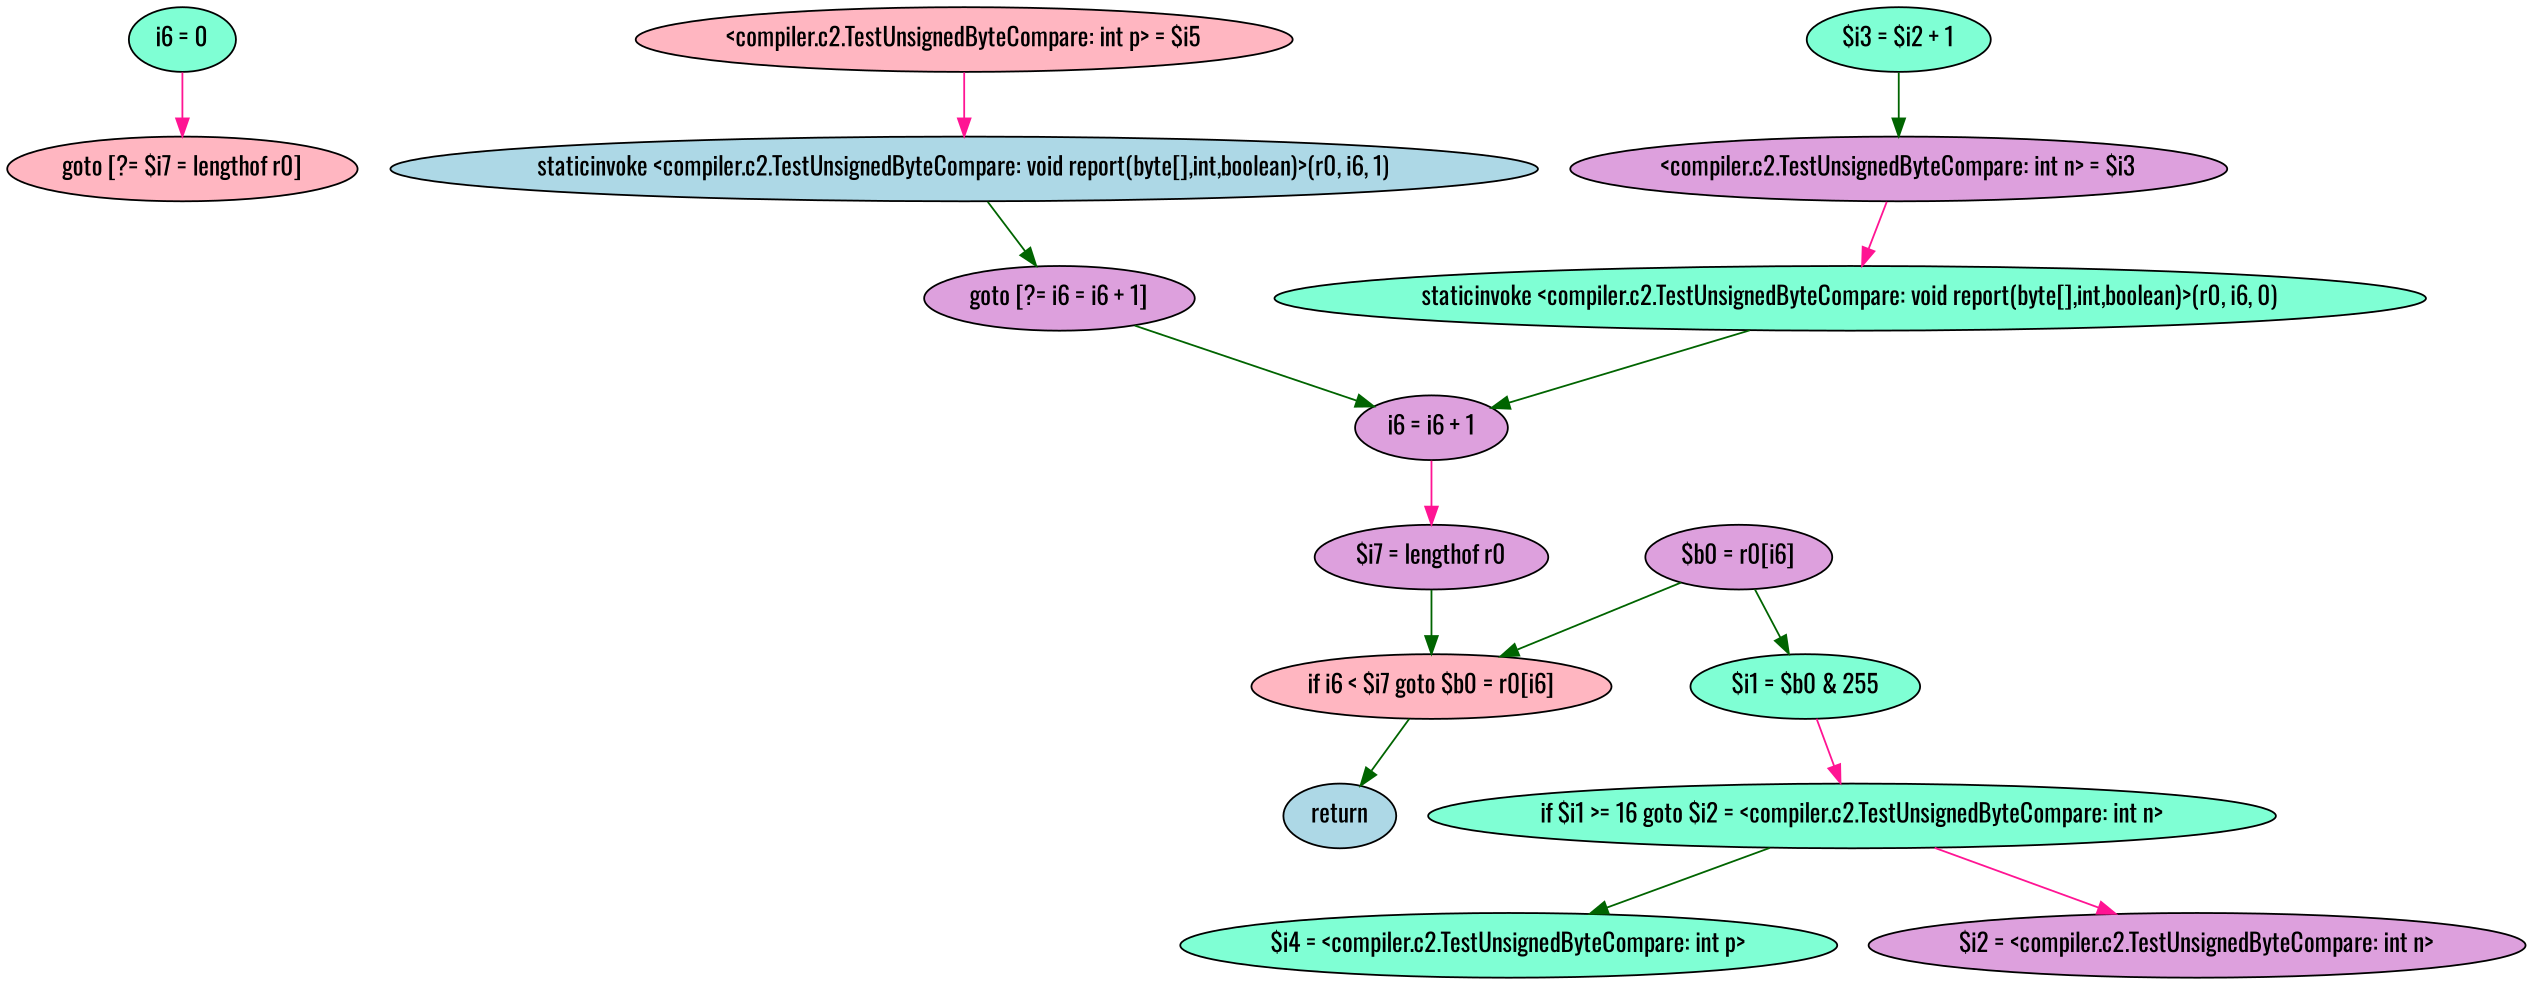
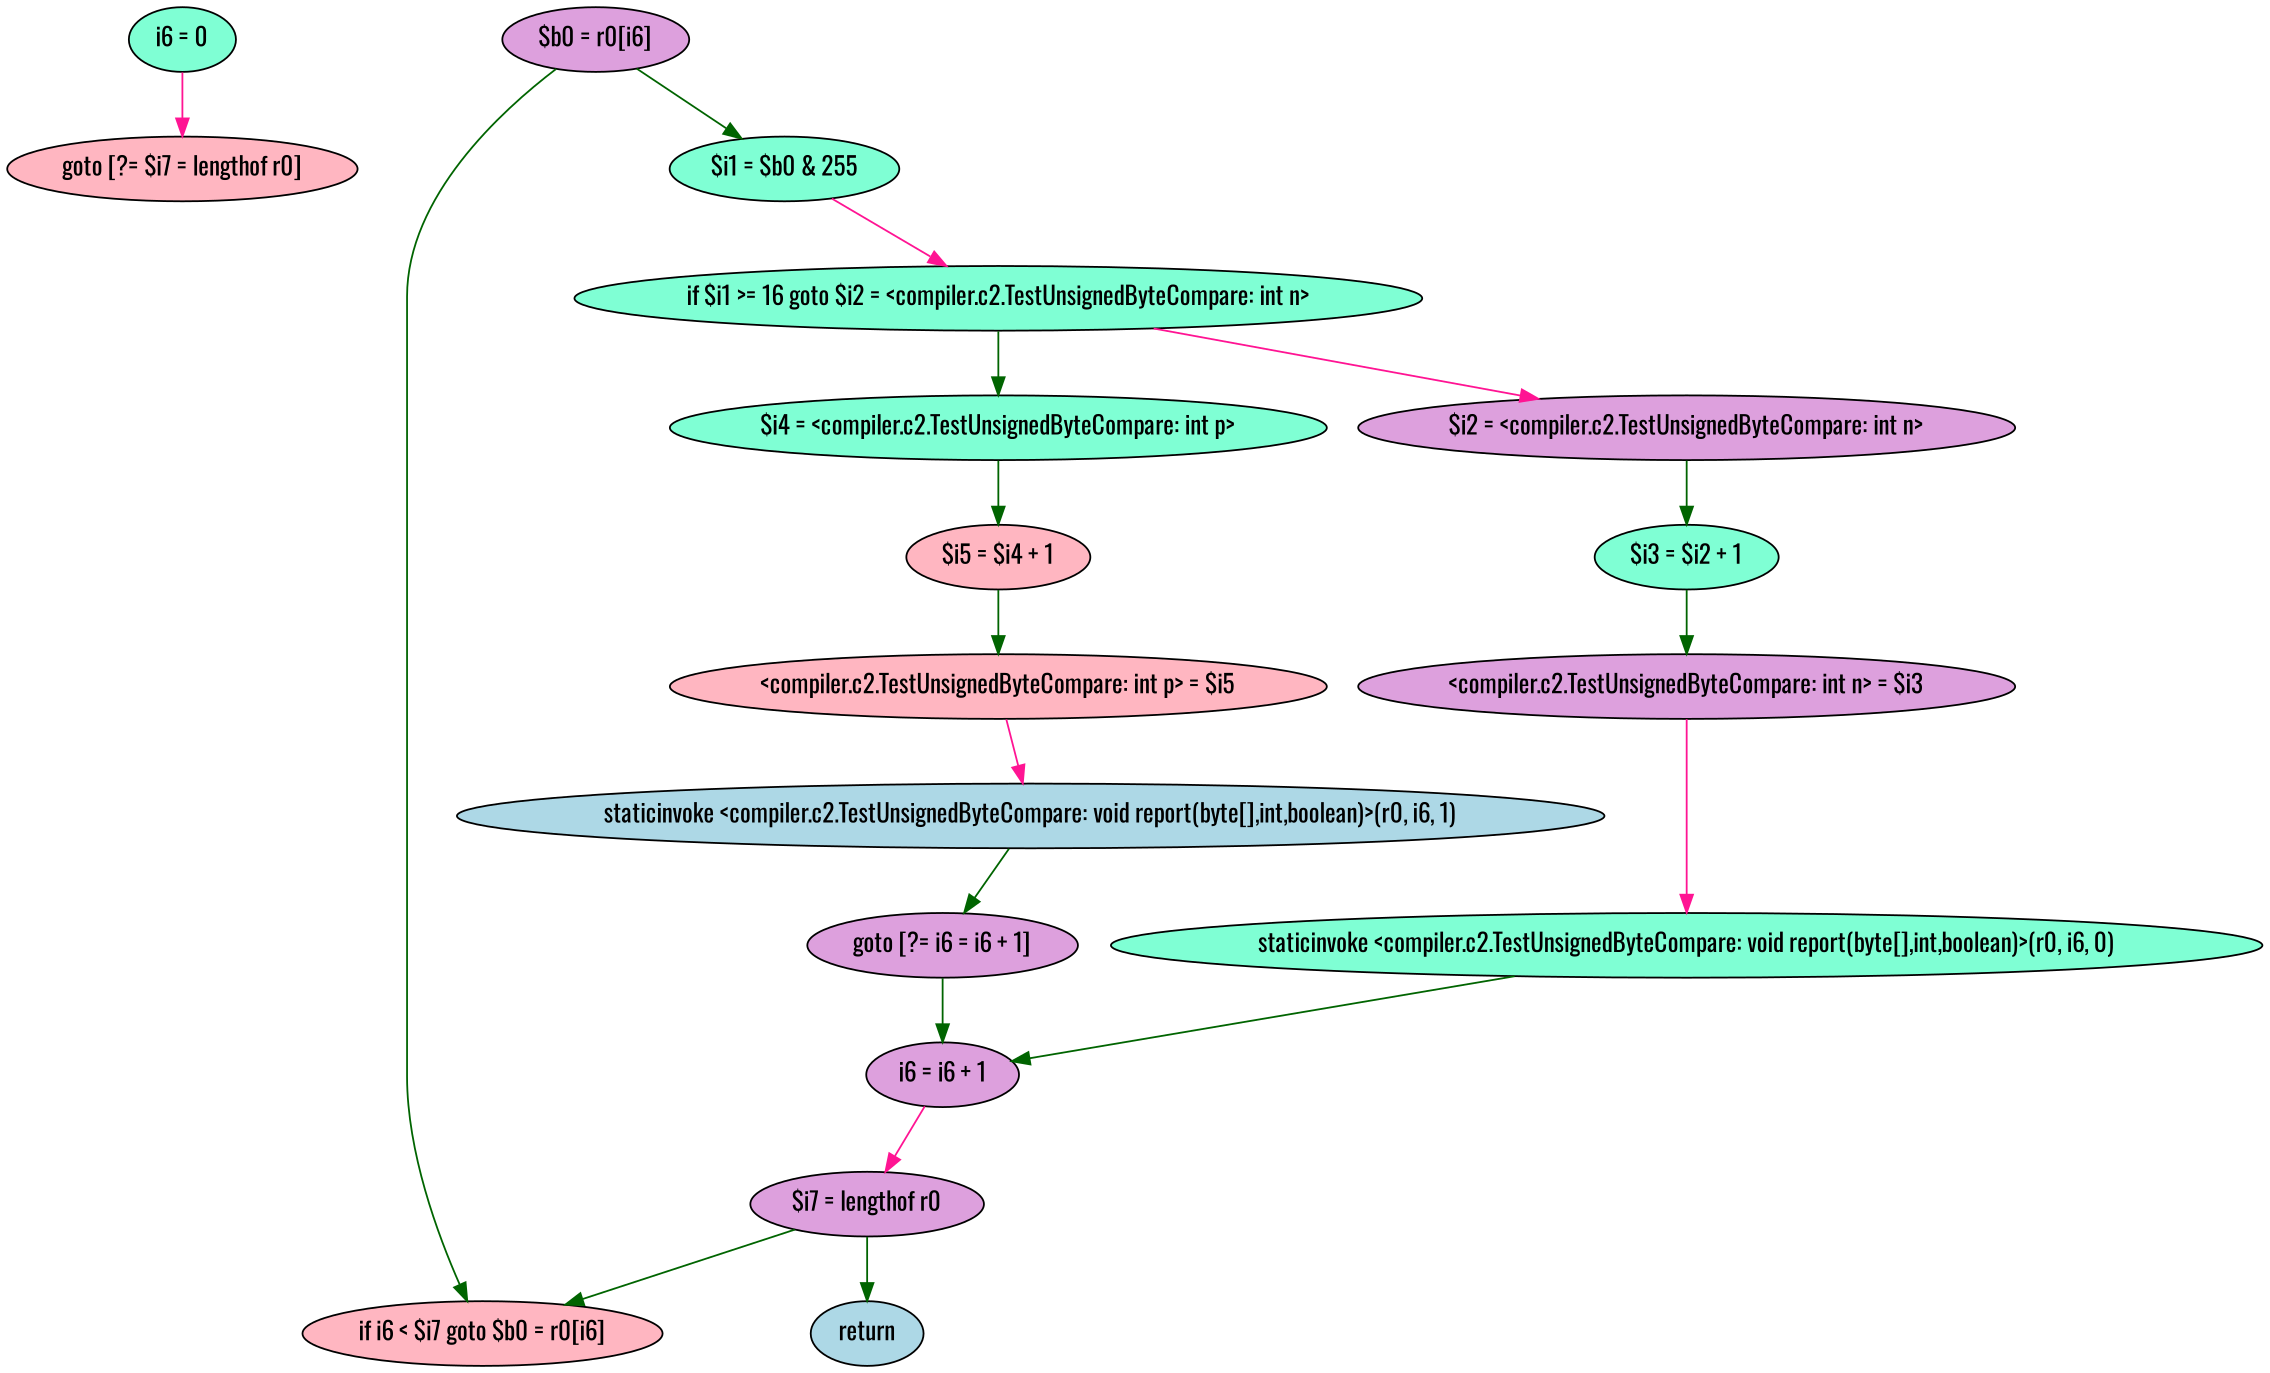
none -> (1687, 484)
none -> (998, 557)
(1390, 745) -> (867, 1260)
